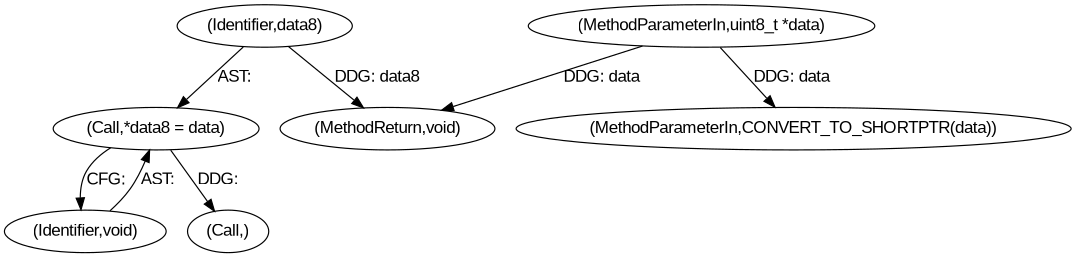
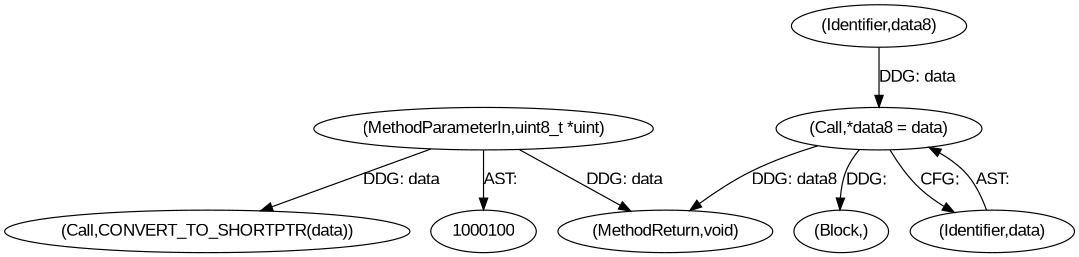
(702, 26) -> (484, 129)
(321, 73) -> (756, 169)
(237, 77) -> (917, 77)
(794, 129) -> (207, 231)
(85, 231) -> (992, 231)
(228, 231) -> (841, 231)
none -> (484, 231)
